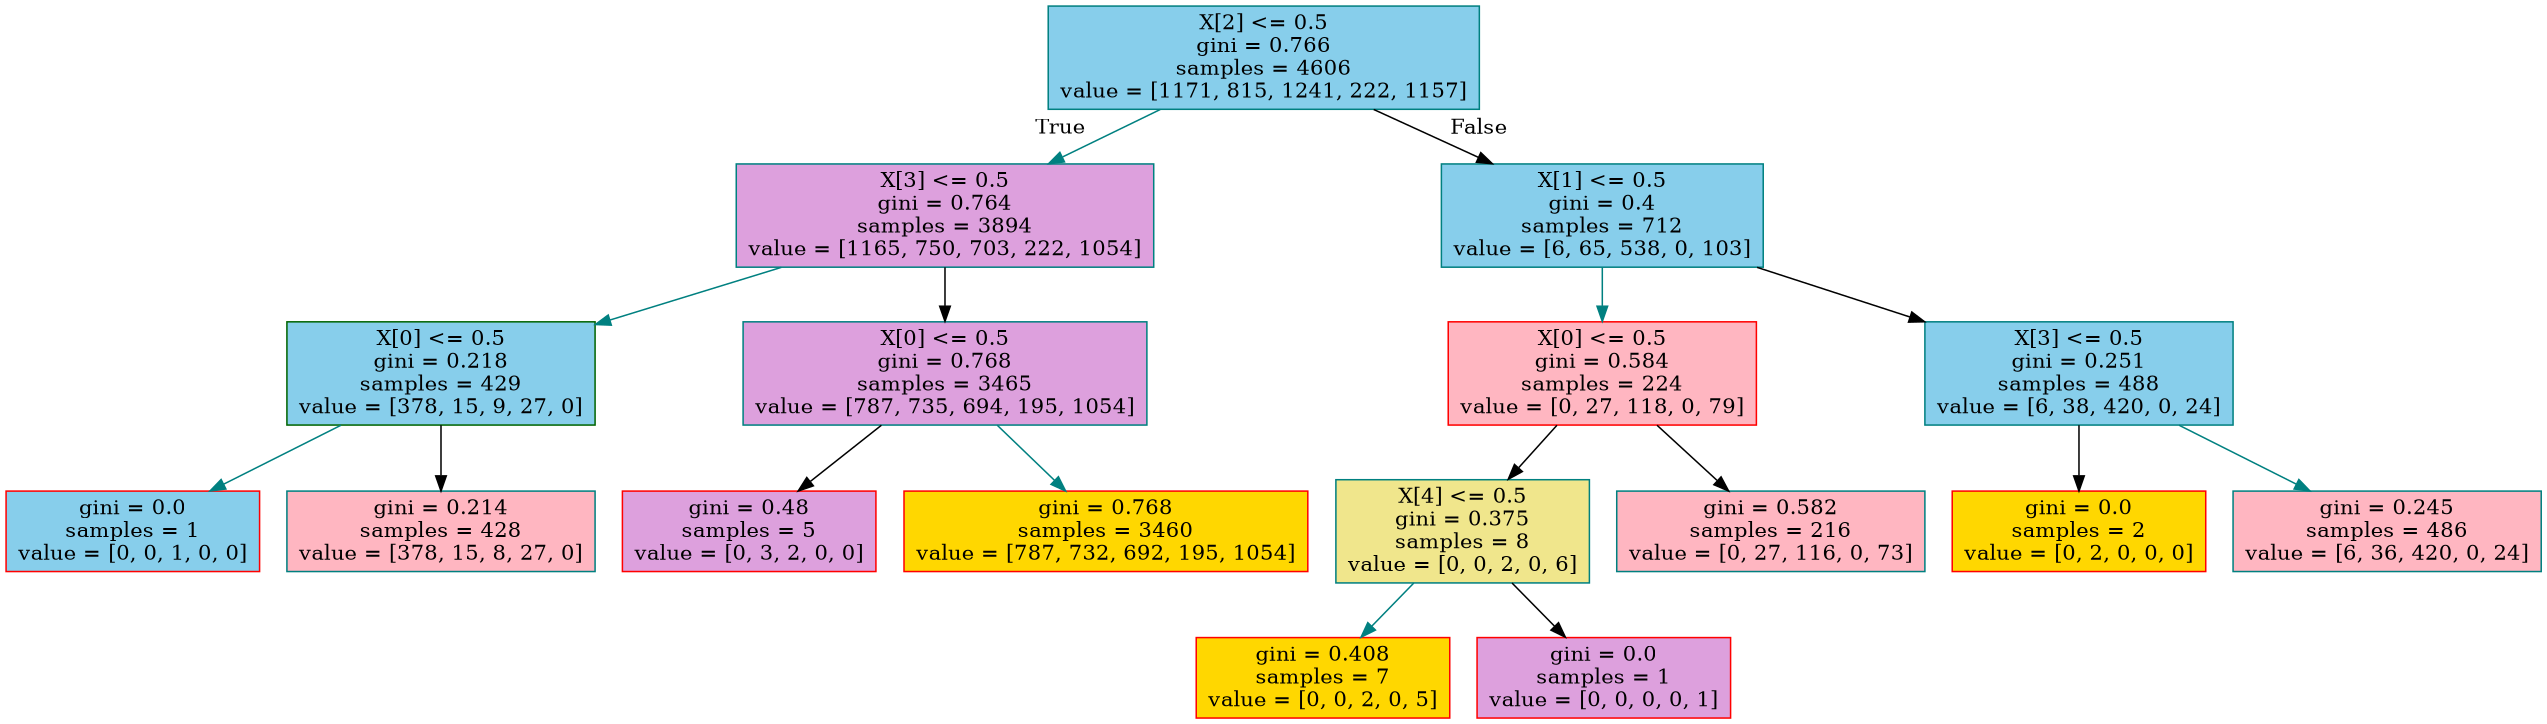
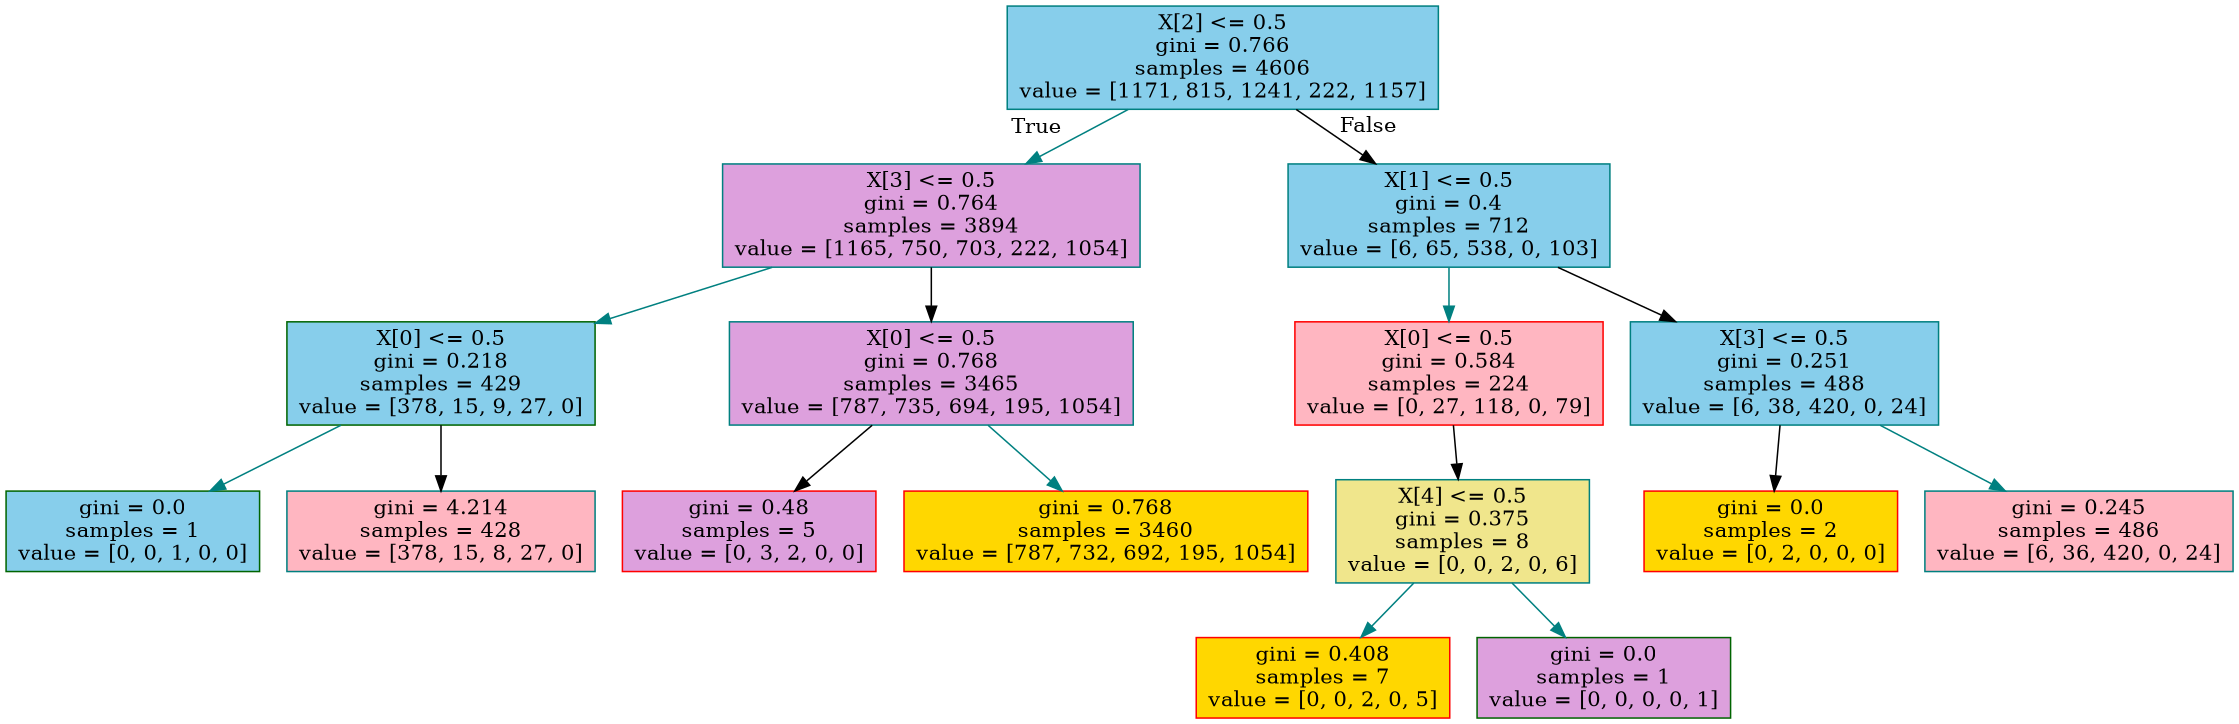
(133, 531) -> (133, 531)
(441, 531) -> (441, 531)
(1771, 531) -> none
(1533, 605) -> (1533, 605)
(1604, 678) -> (1604, 678)
